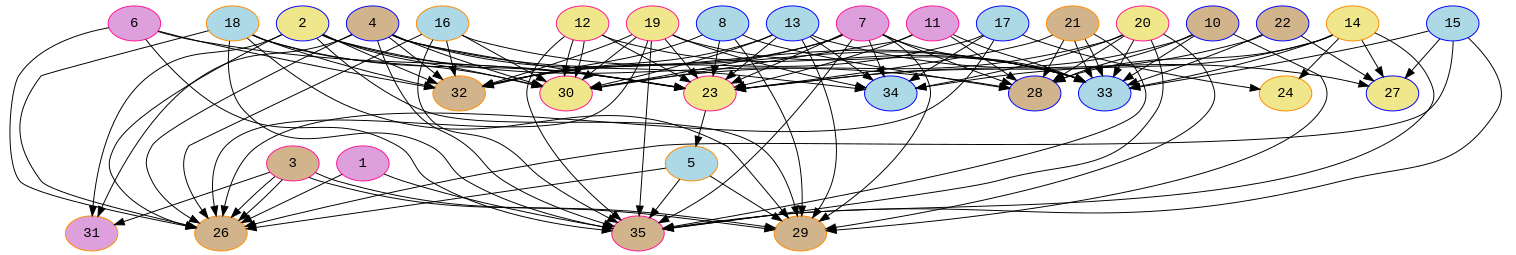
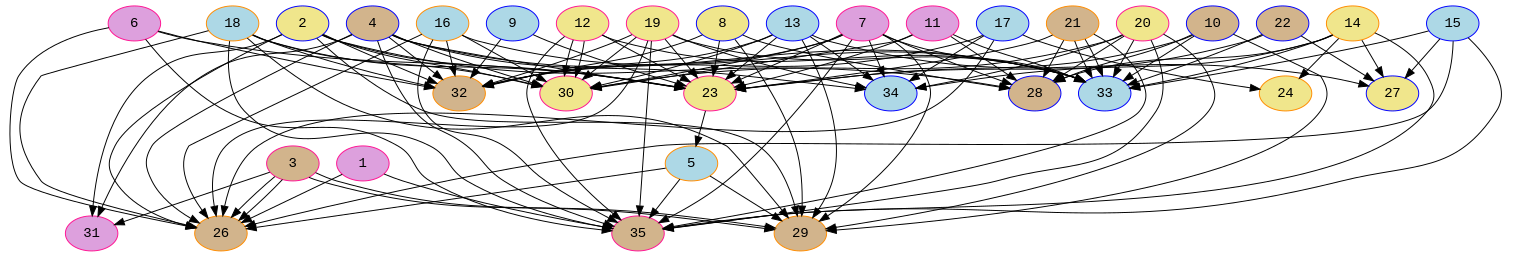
none -> (513, 23)
(723, 23) -> (723, 23)
(92, 233) -> (92, 233)
